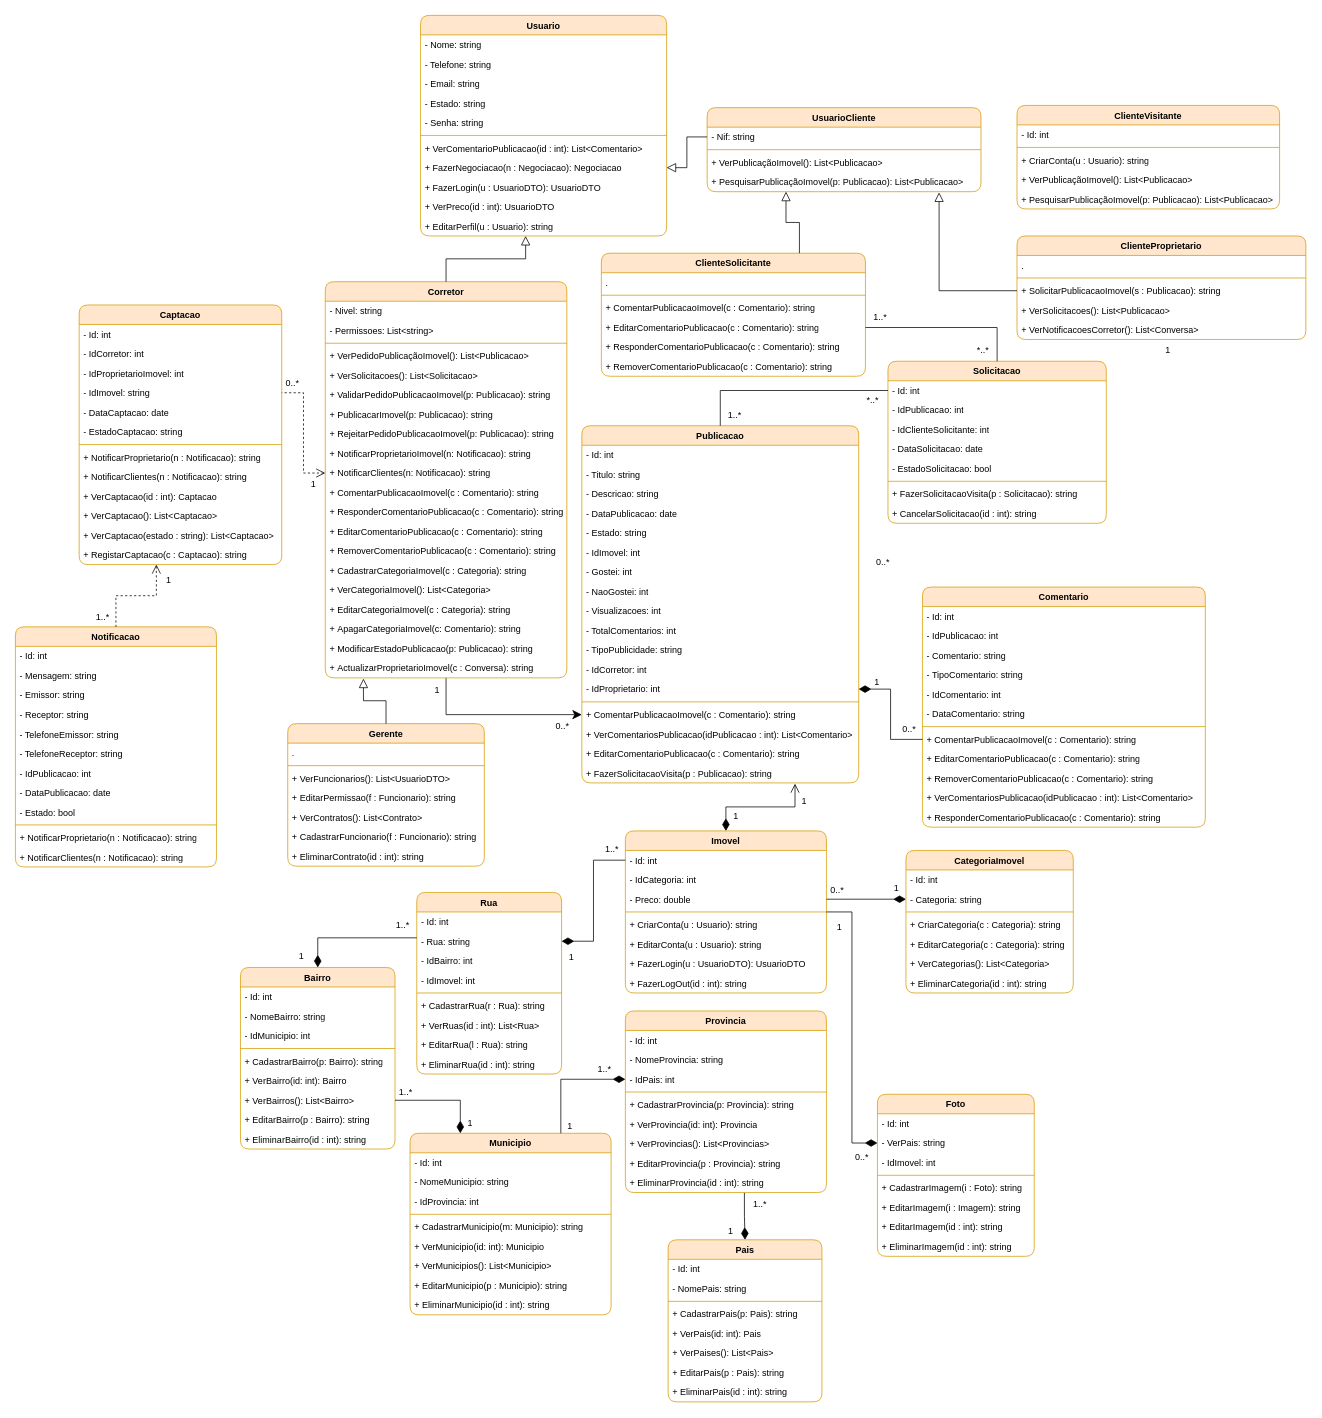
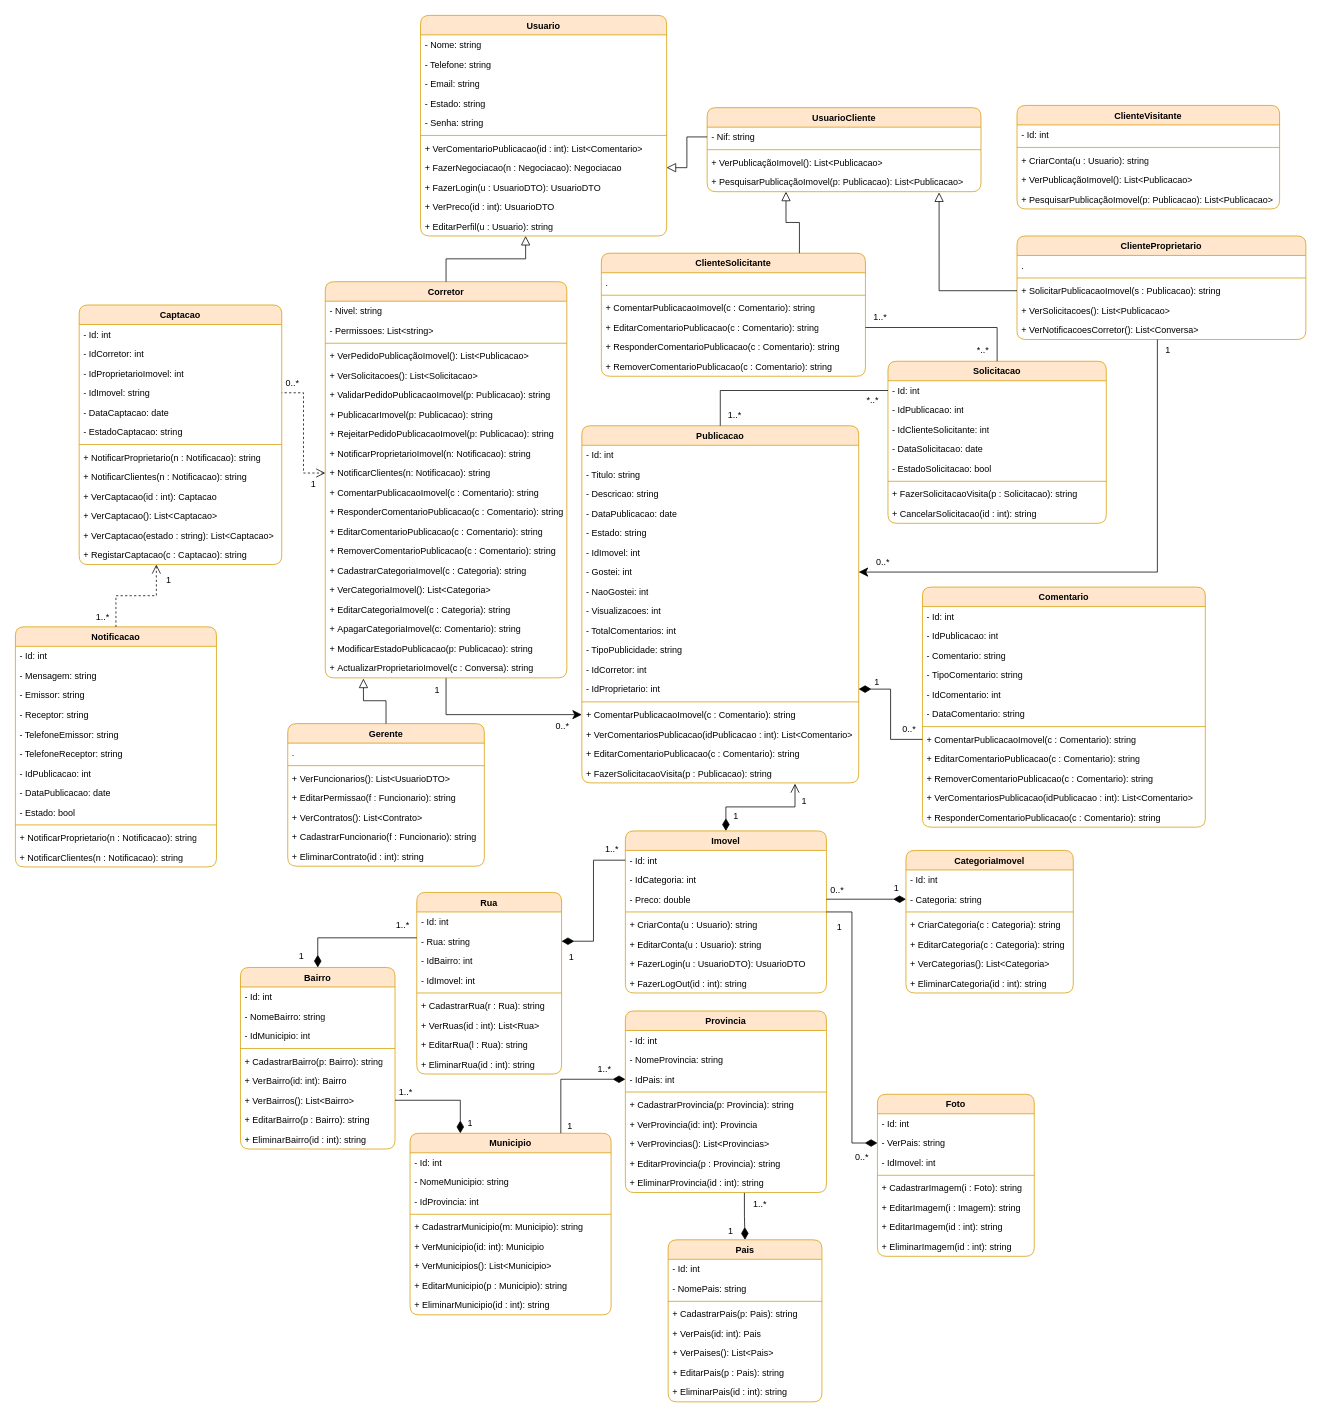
none -> (1157, 458)
